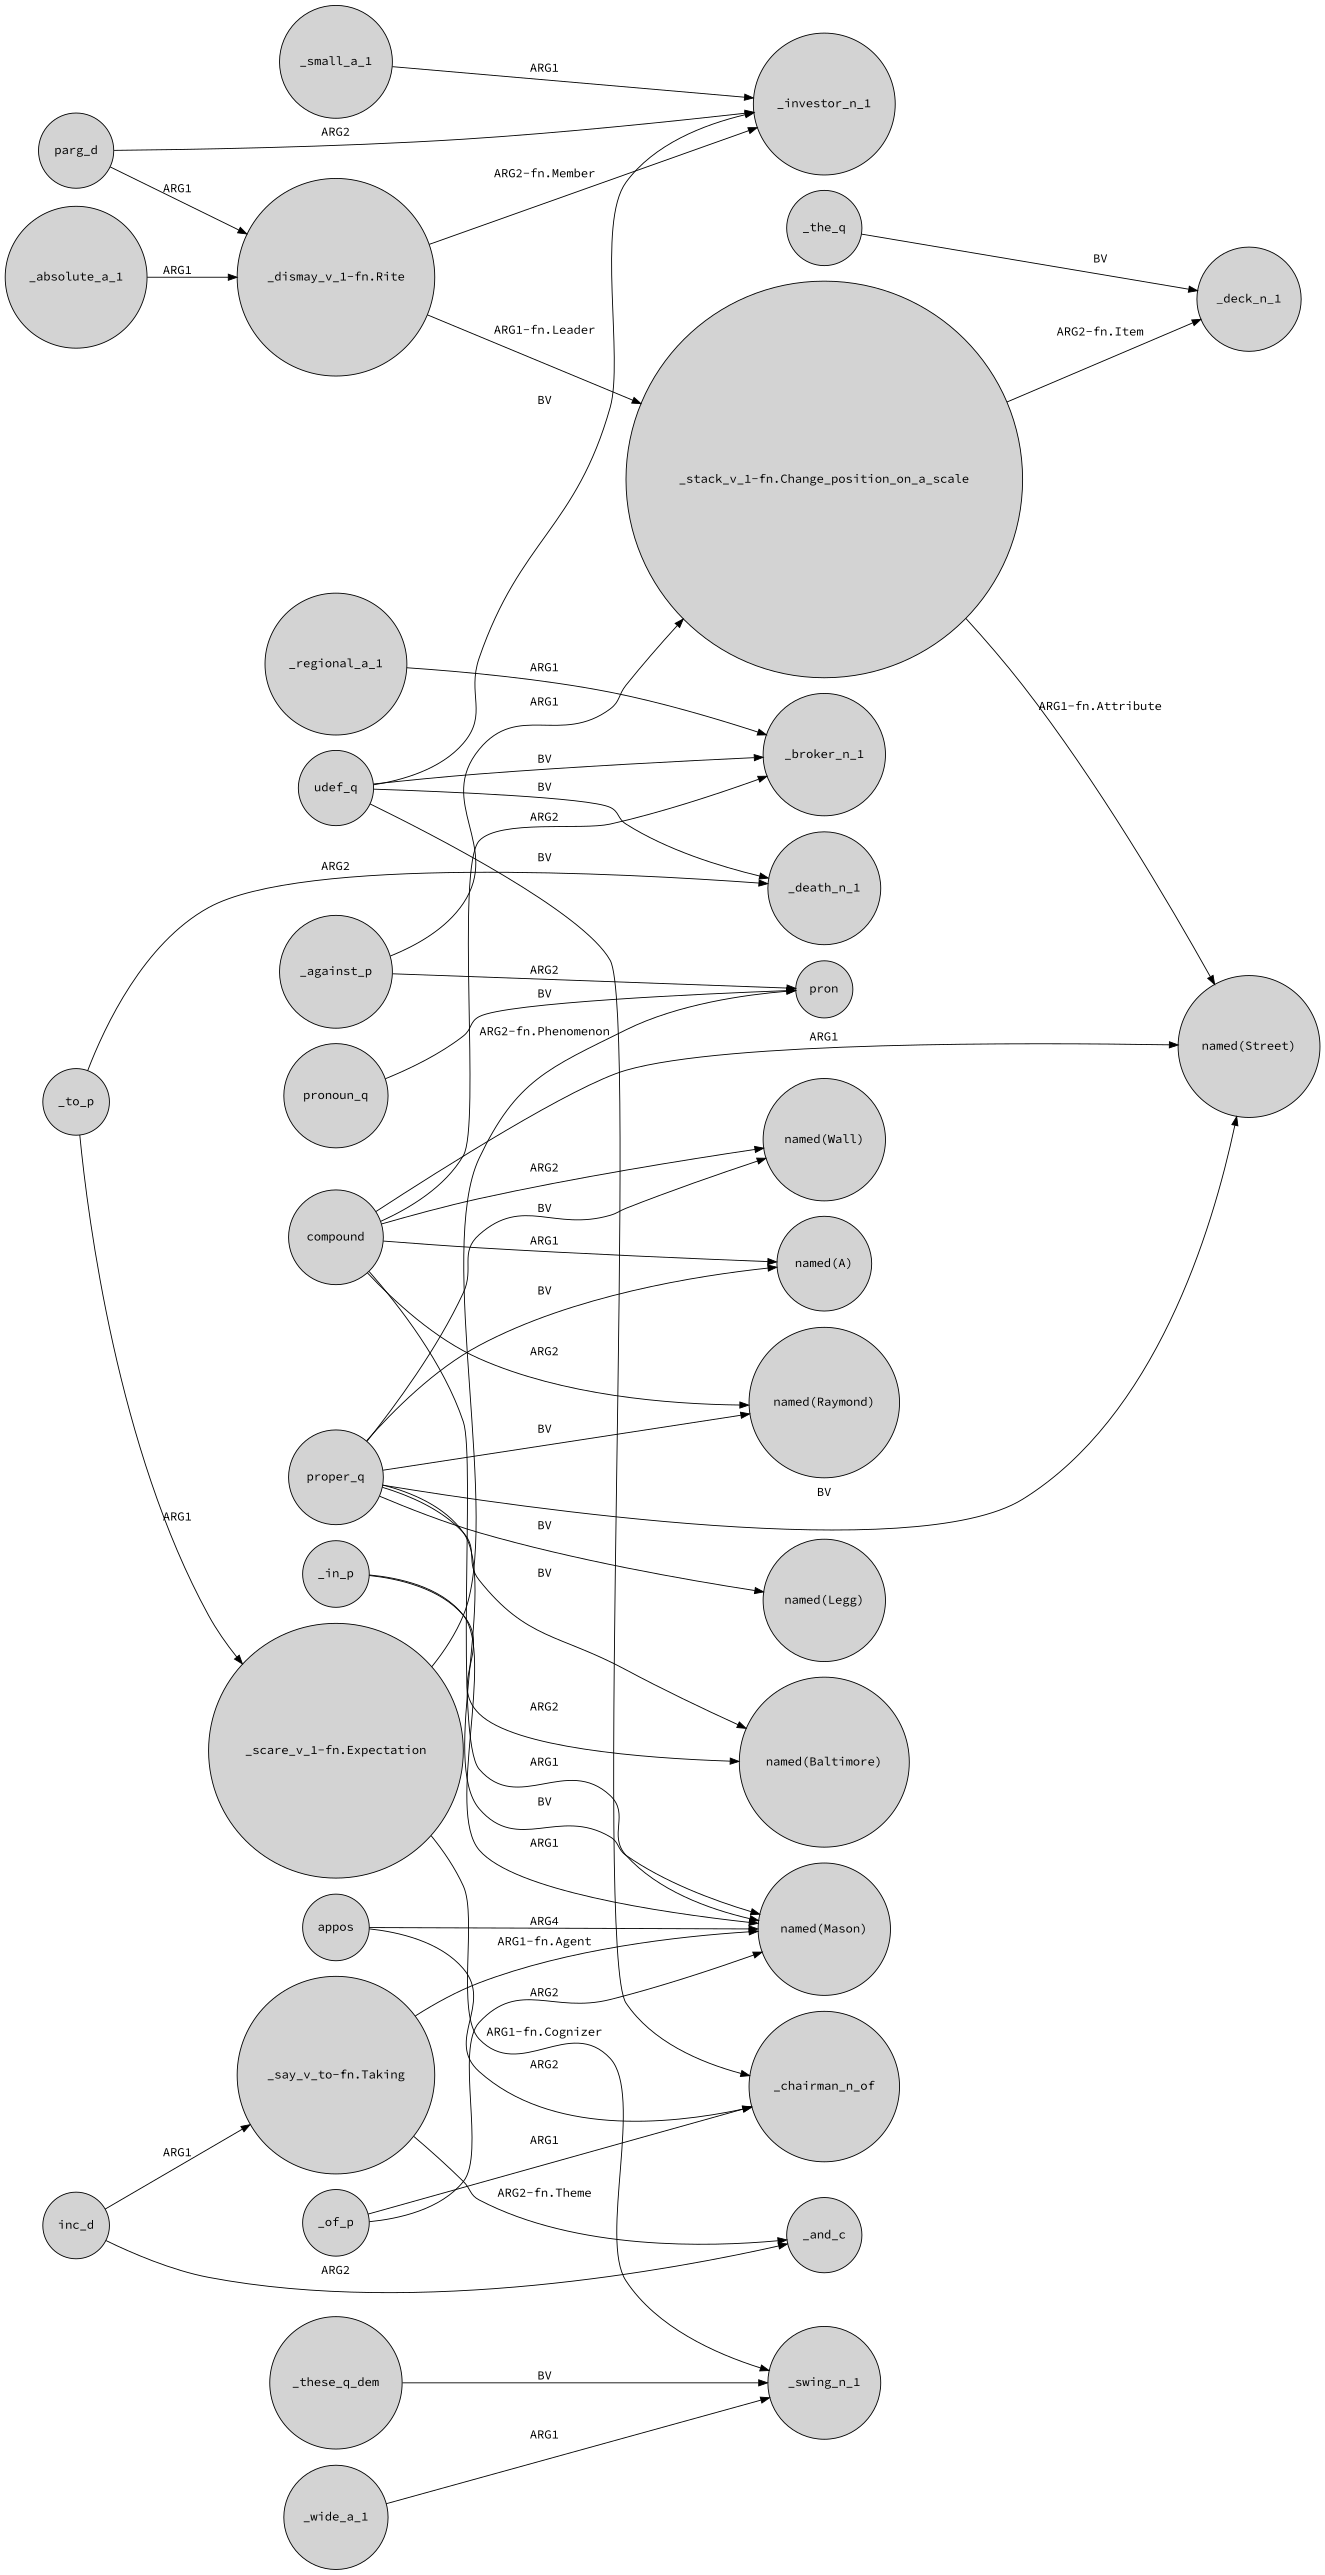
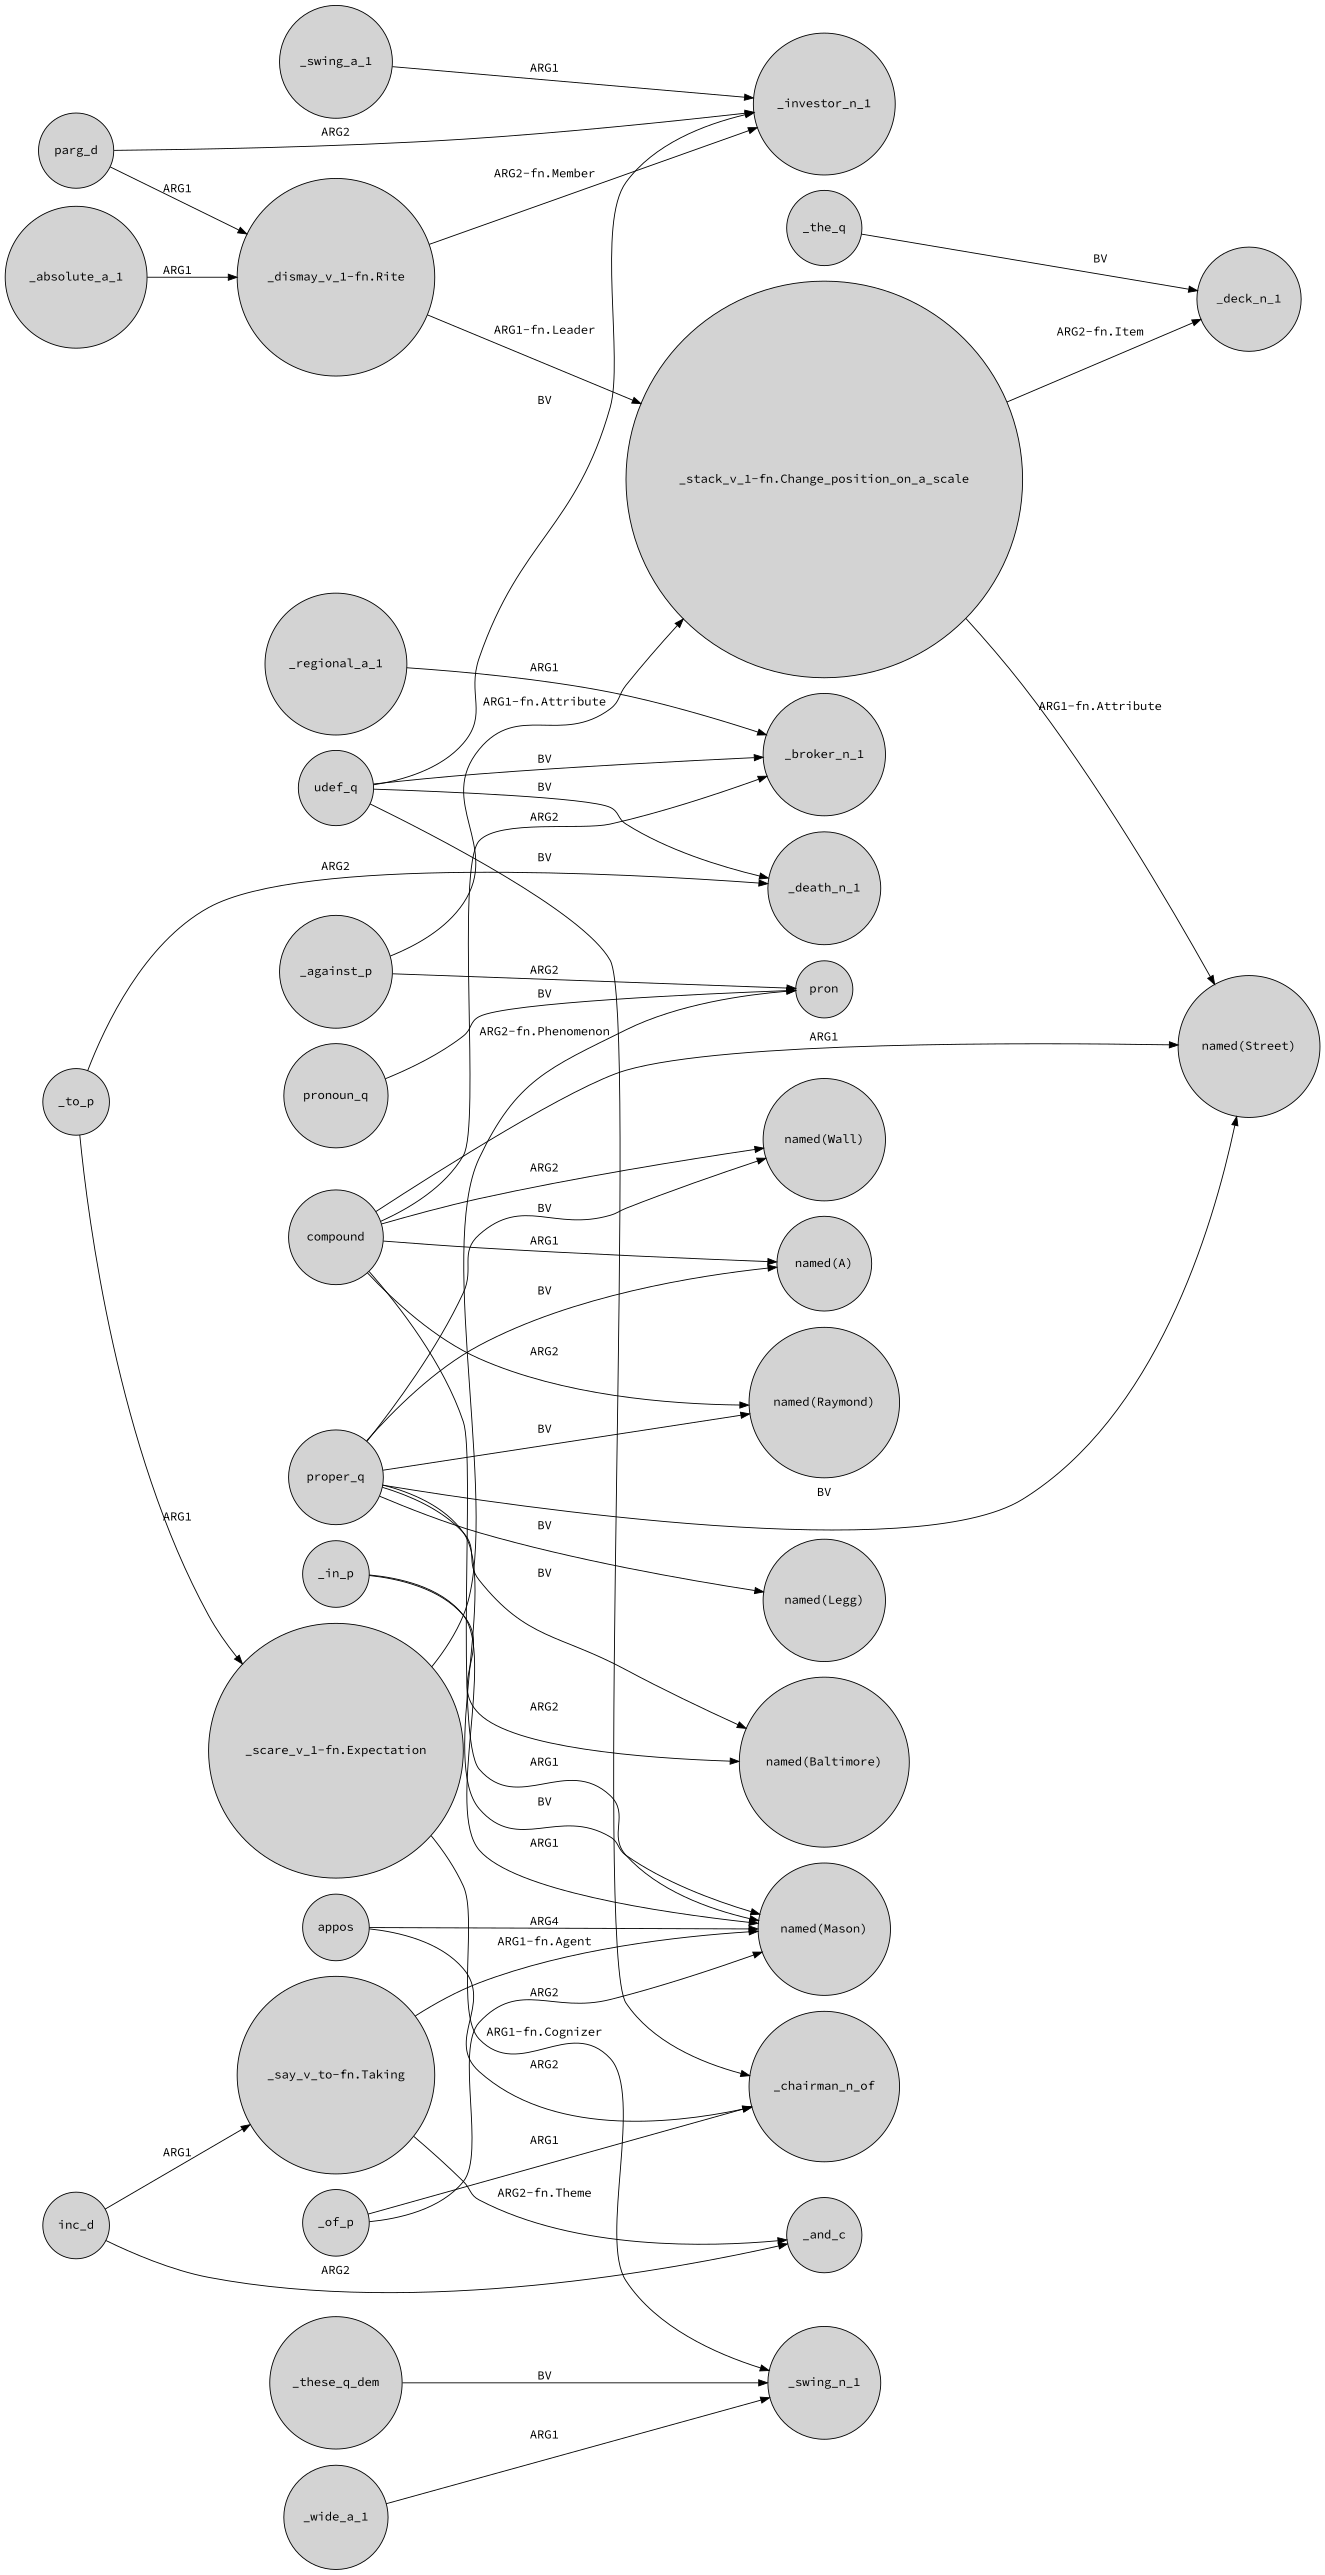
(336, 62) -> (336, 62)
(545, 702) -> (545, 702)
